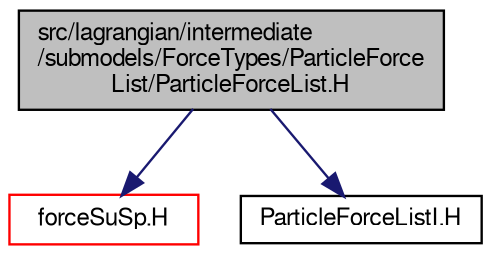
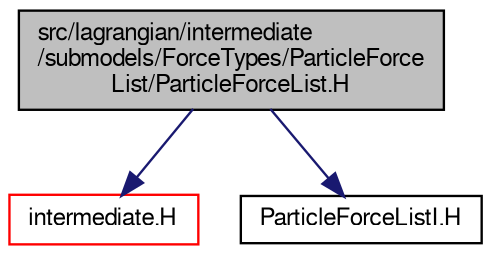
(104, 220) -> (104, 220)
